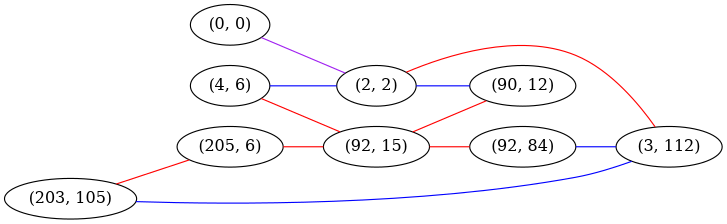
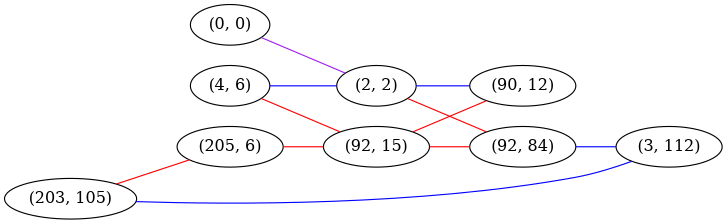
(544, 47) -> (439, 112)
